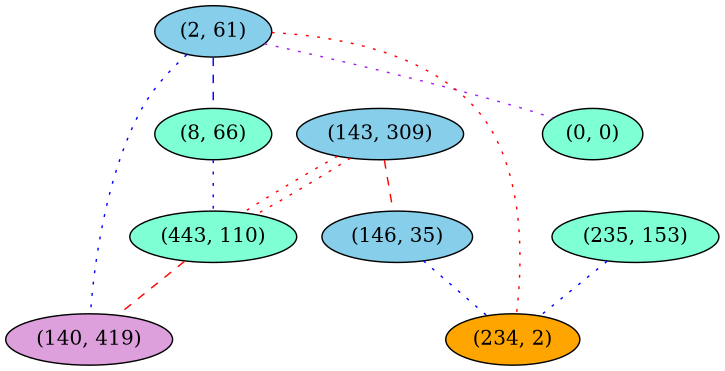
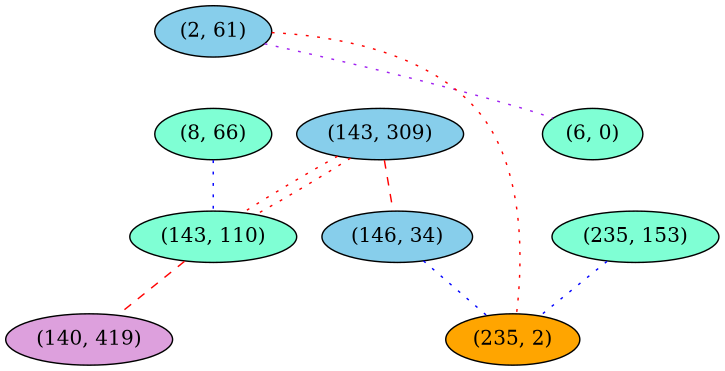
(213, 83) -> none
(593, 134) -> (593, 134)
(115, 175) -> none
(213, 237) -> (213, 237)
(397, 237) -> (397, 237)
(513, 339) -> (513, 339)
